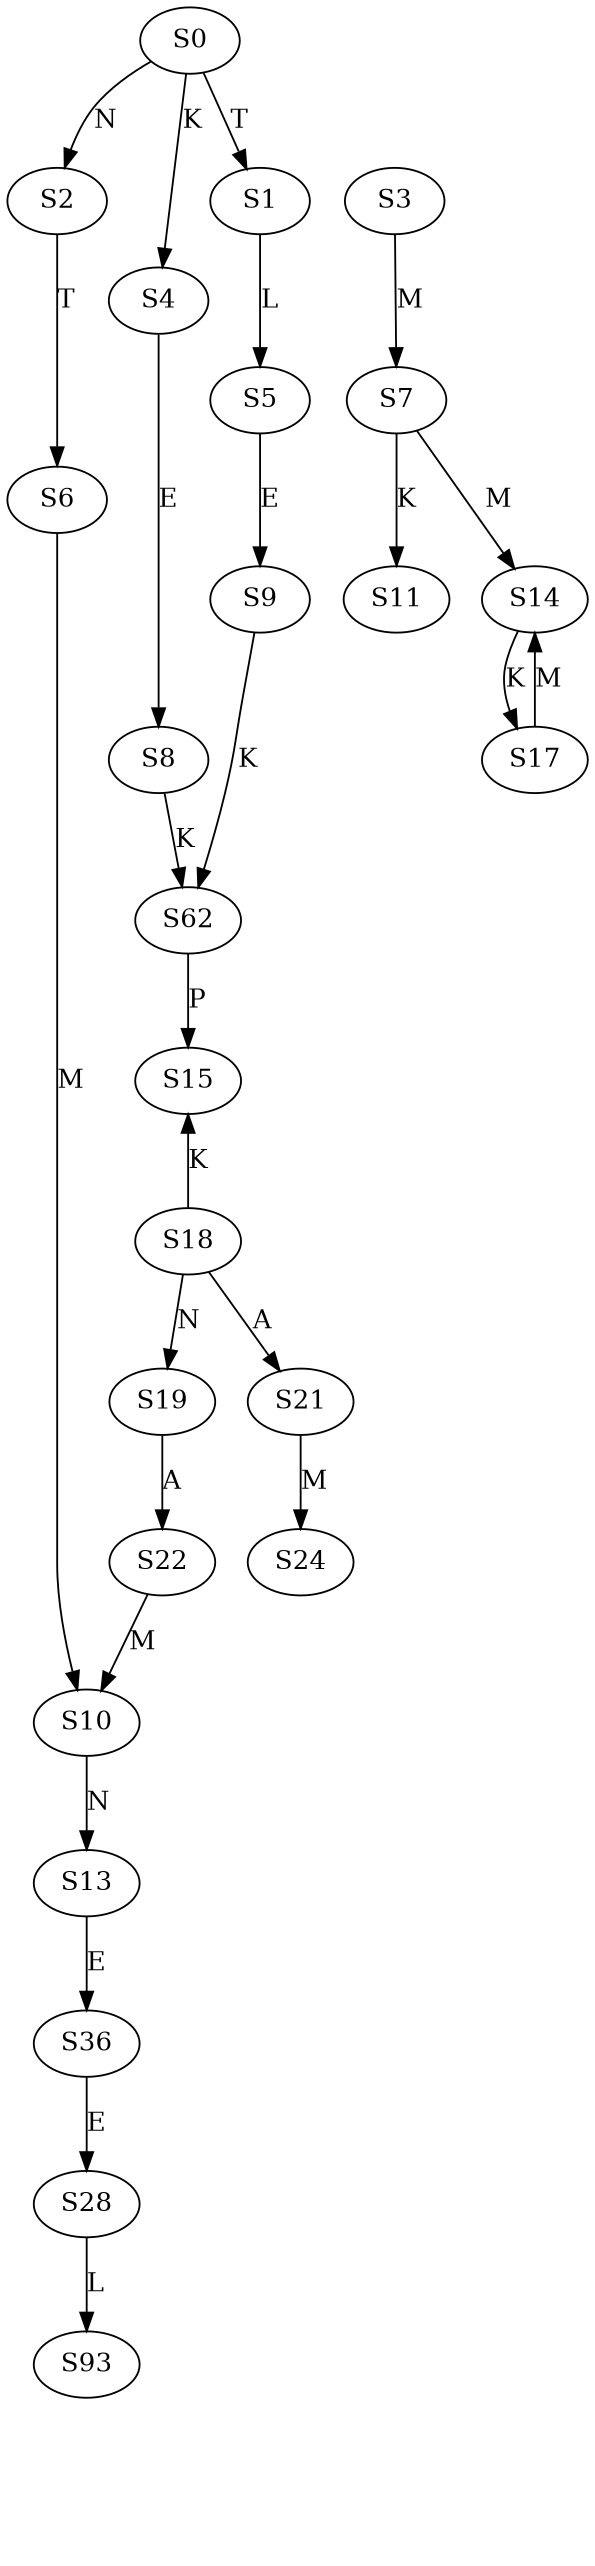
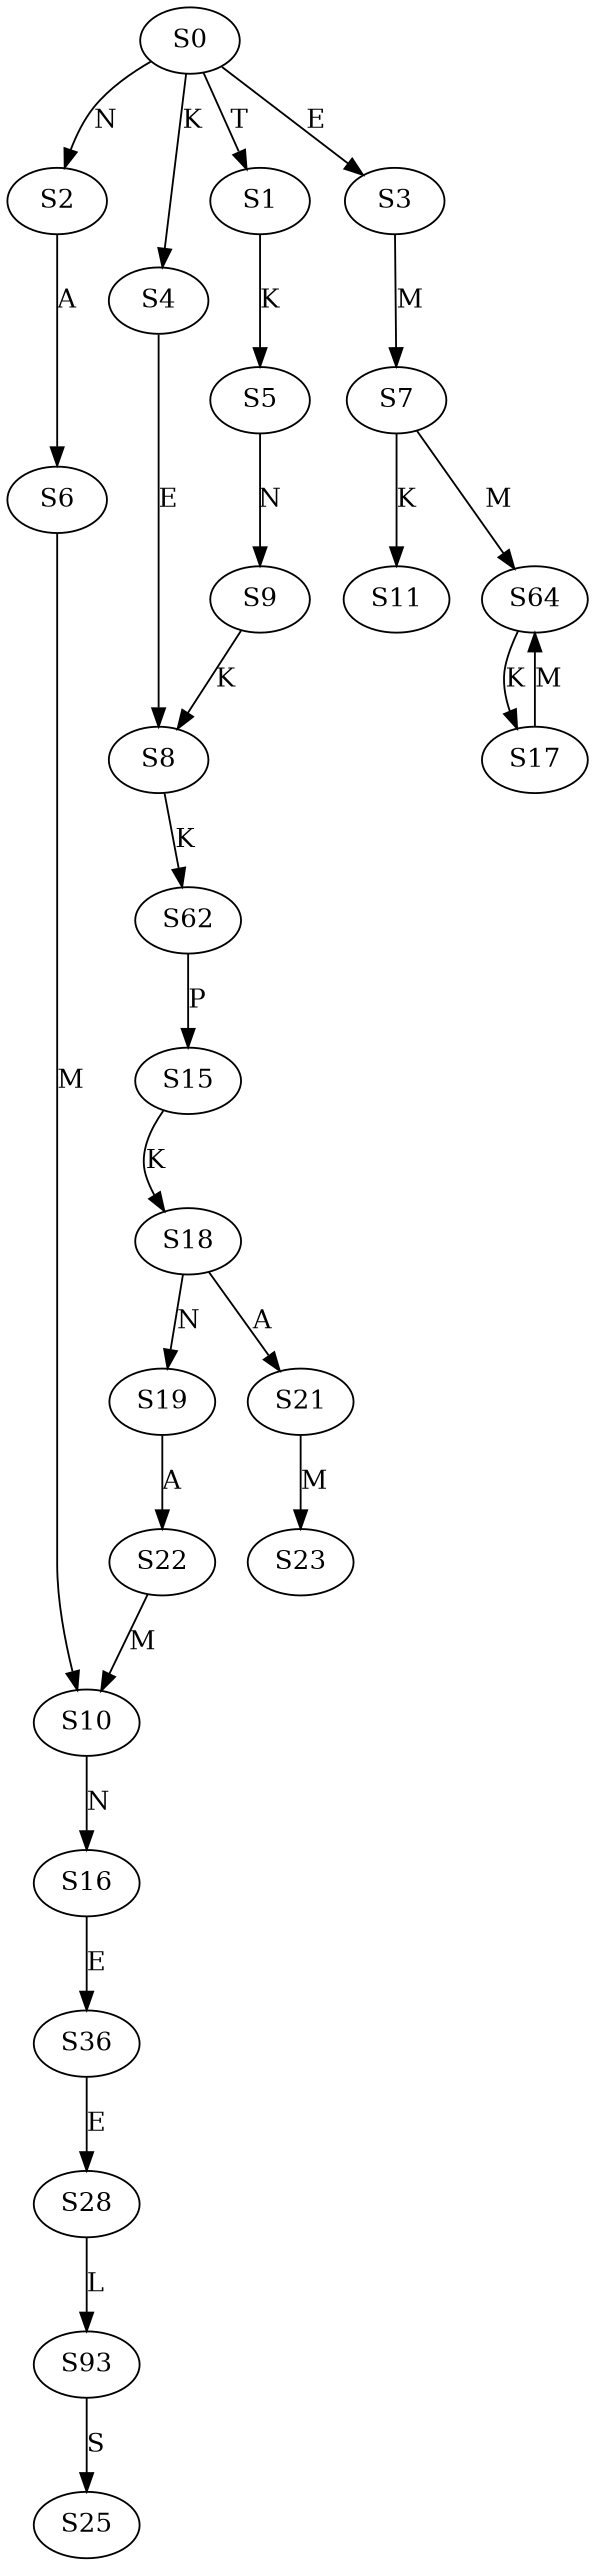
none -> (285, 115)
(66, 301) -> (66, 301)
(270, 301) -> (270, 301)
(270, 500) -> (270, 500)
(535, 599) -> (535, 599)
(234, 752) -> (214, 672)
(188, 1170) -> (145, 1152)
(301, 1562) -> (301, 1562)
(87, 1883) -> (87, 1883)
none -> (87, 2525)
